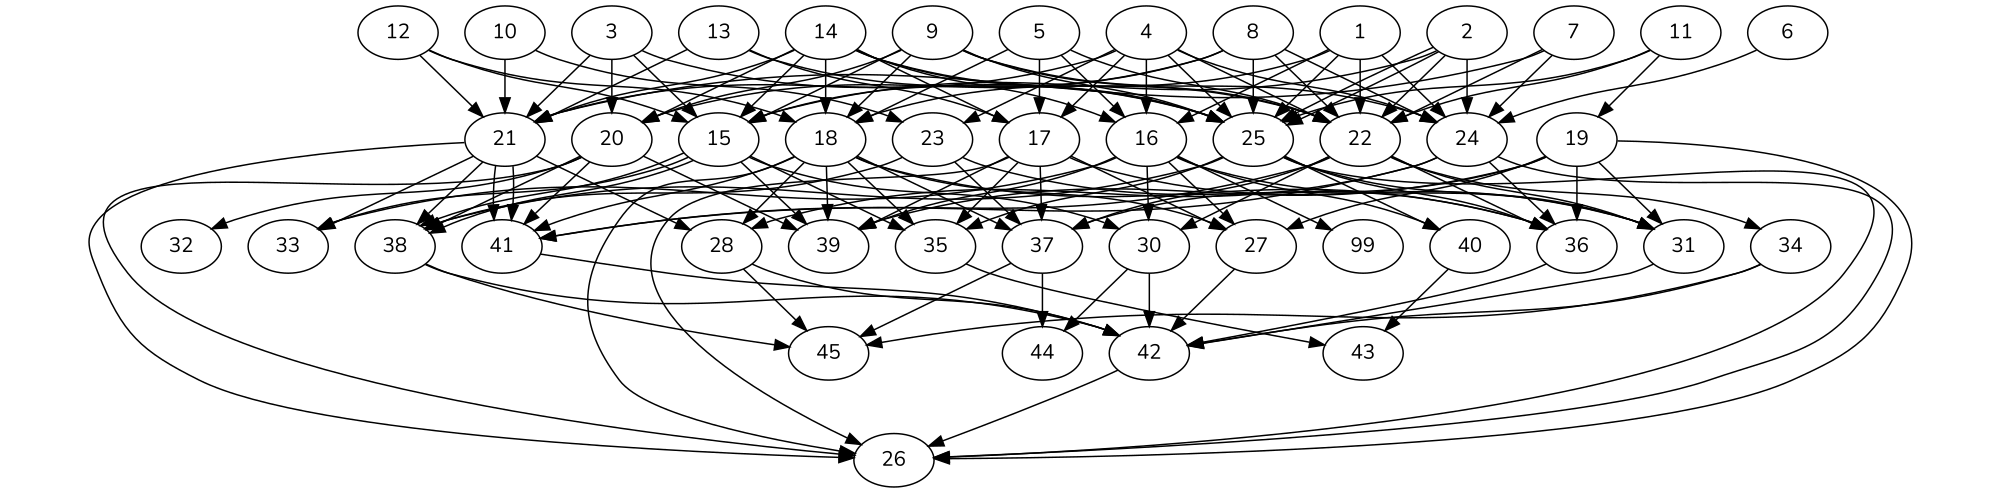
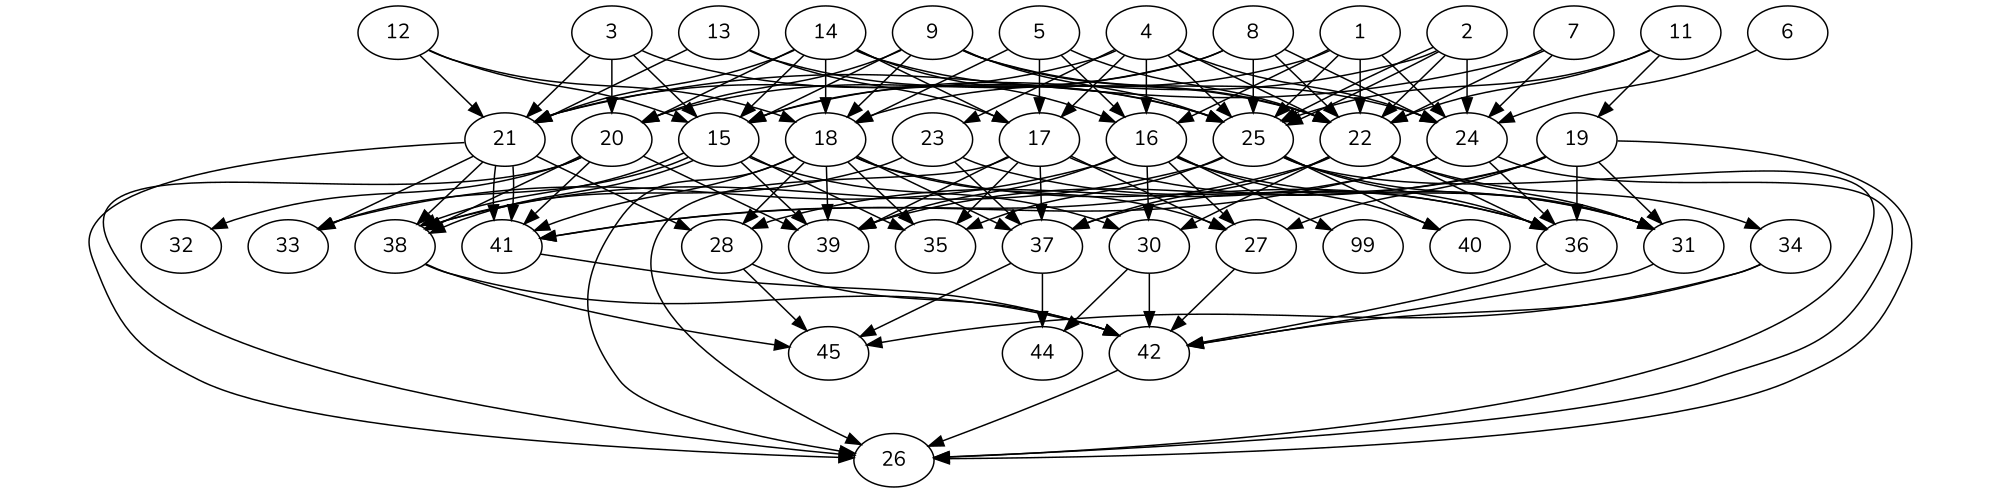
(505, 33) -> none
(1032, 86) -> none
(1363, 353) -> none
